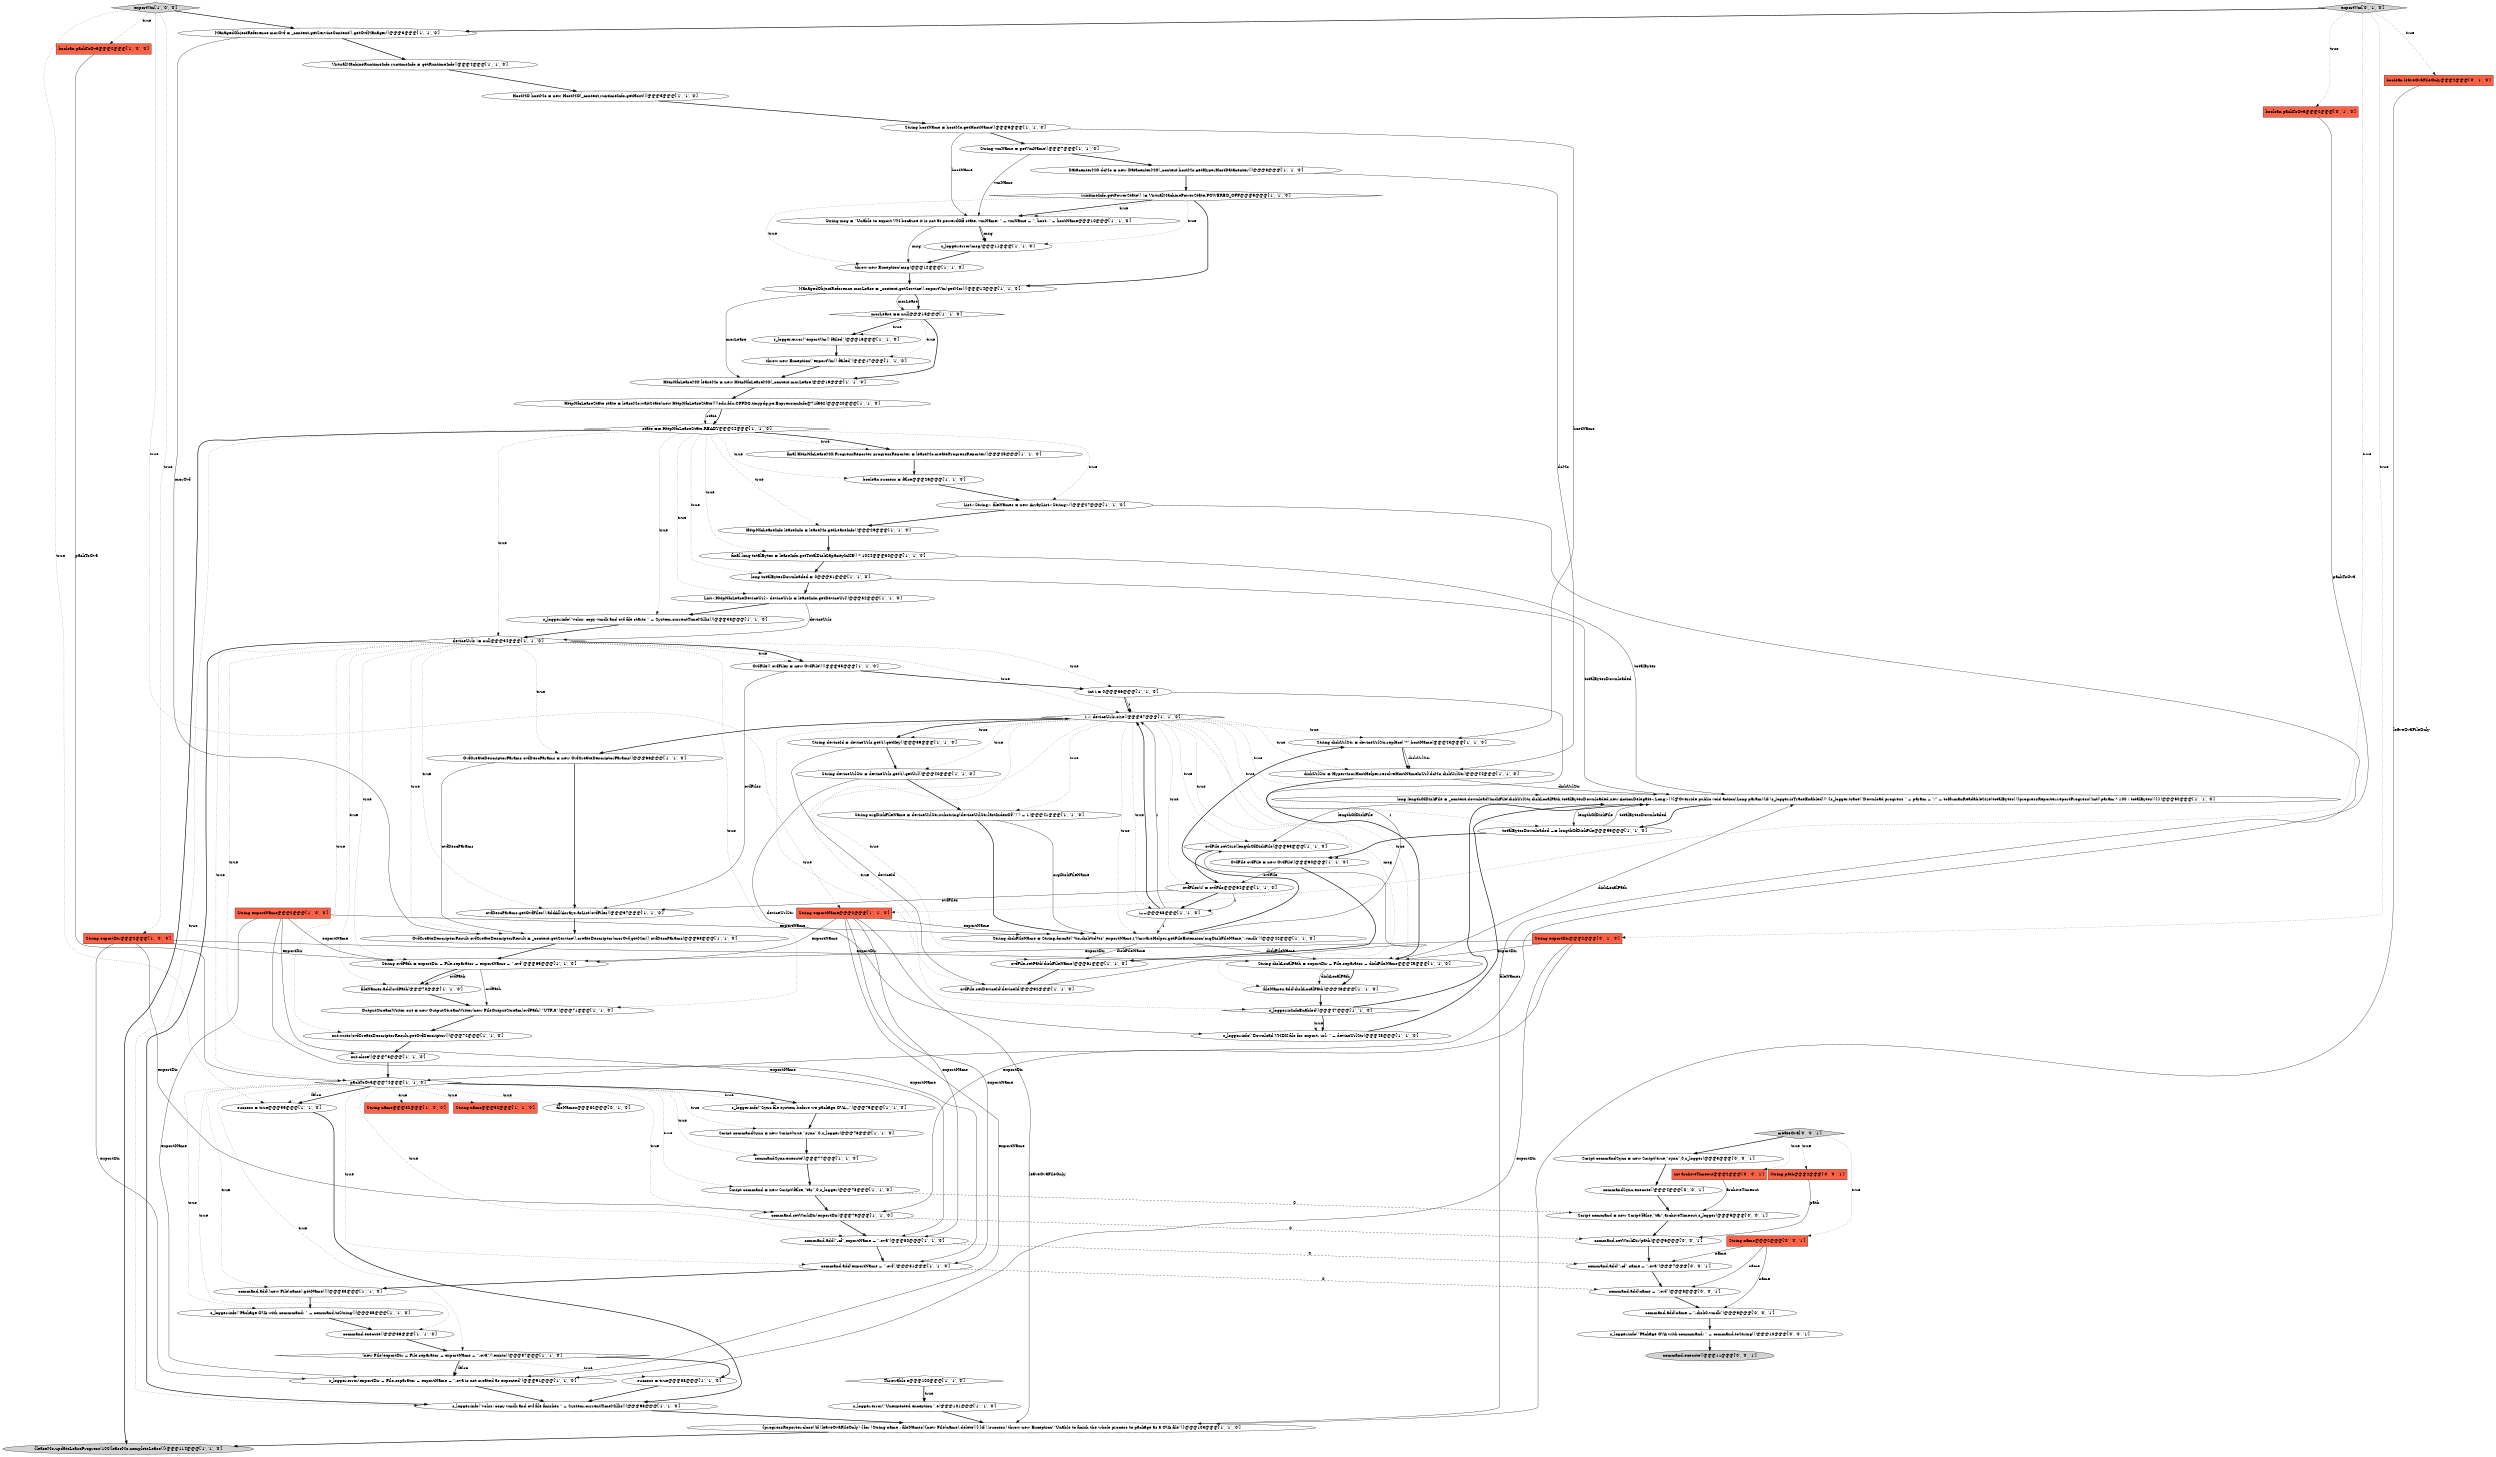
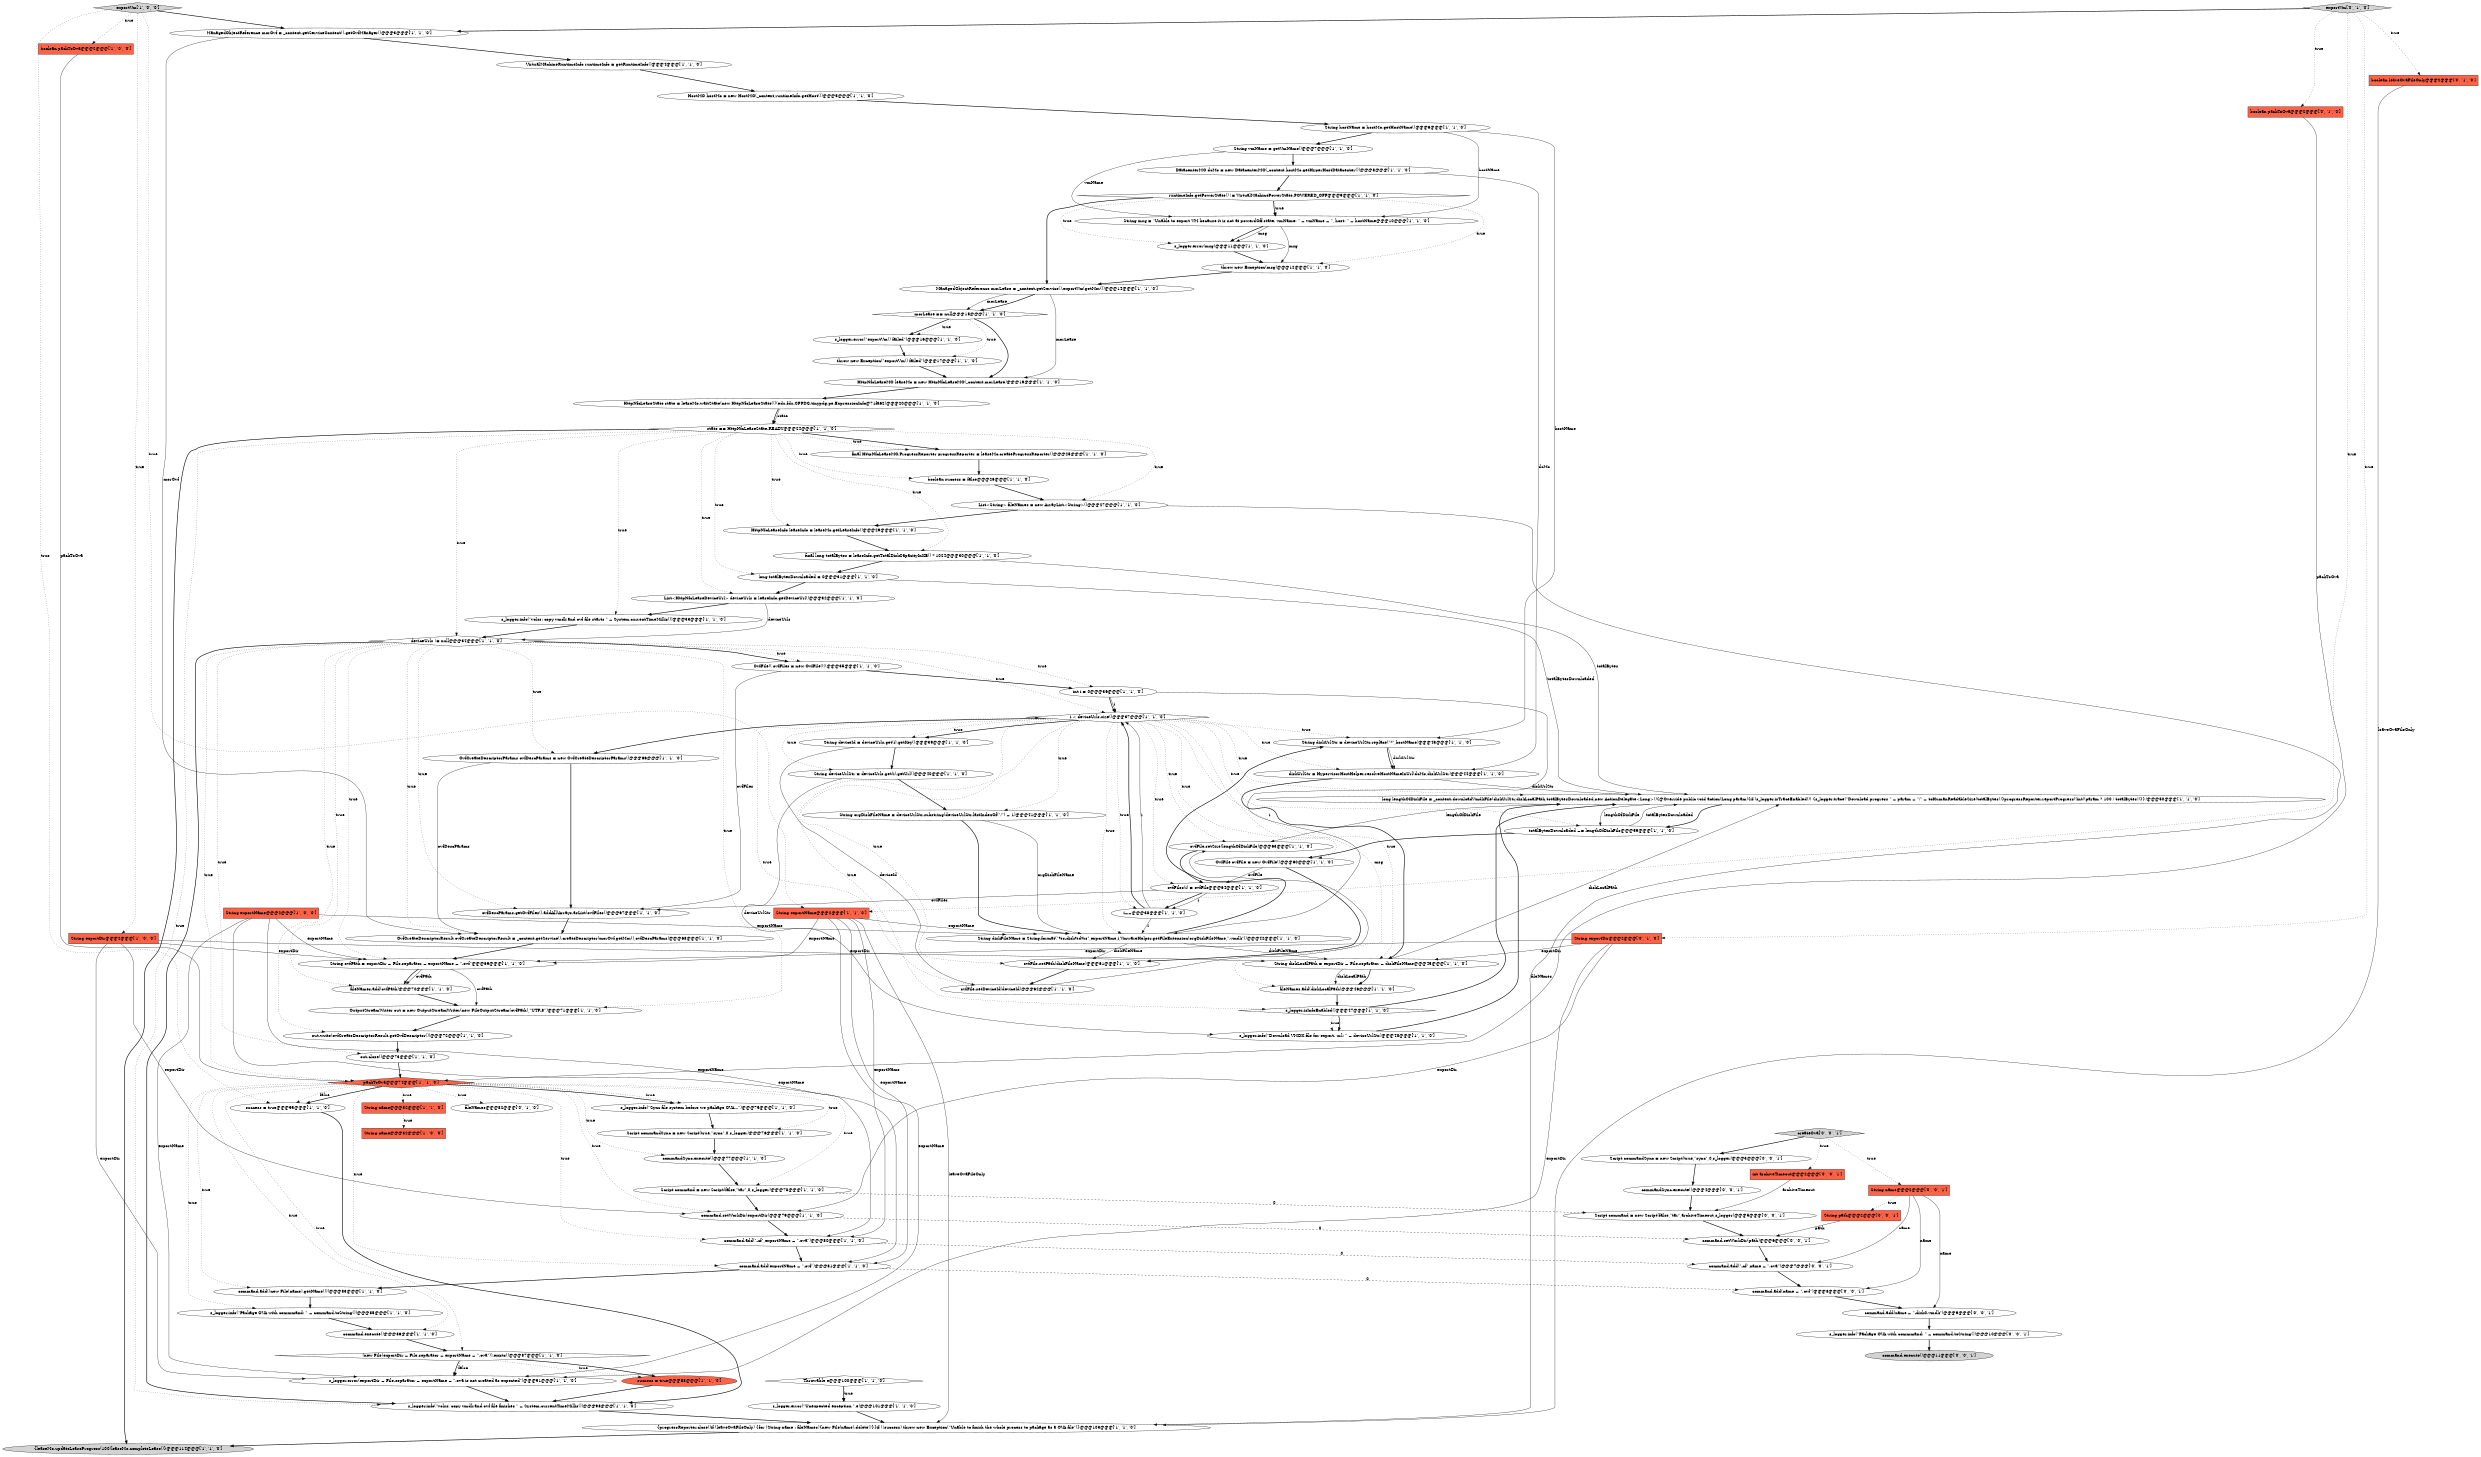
(388, 1083) -> (401, 1083)
(396, 1094) -> (404, 1119)
(1803, 1152) -> (1886, 1202)
(679, 1381) -> (679, 1381)
